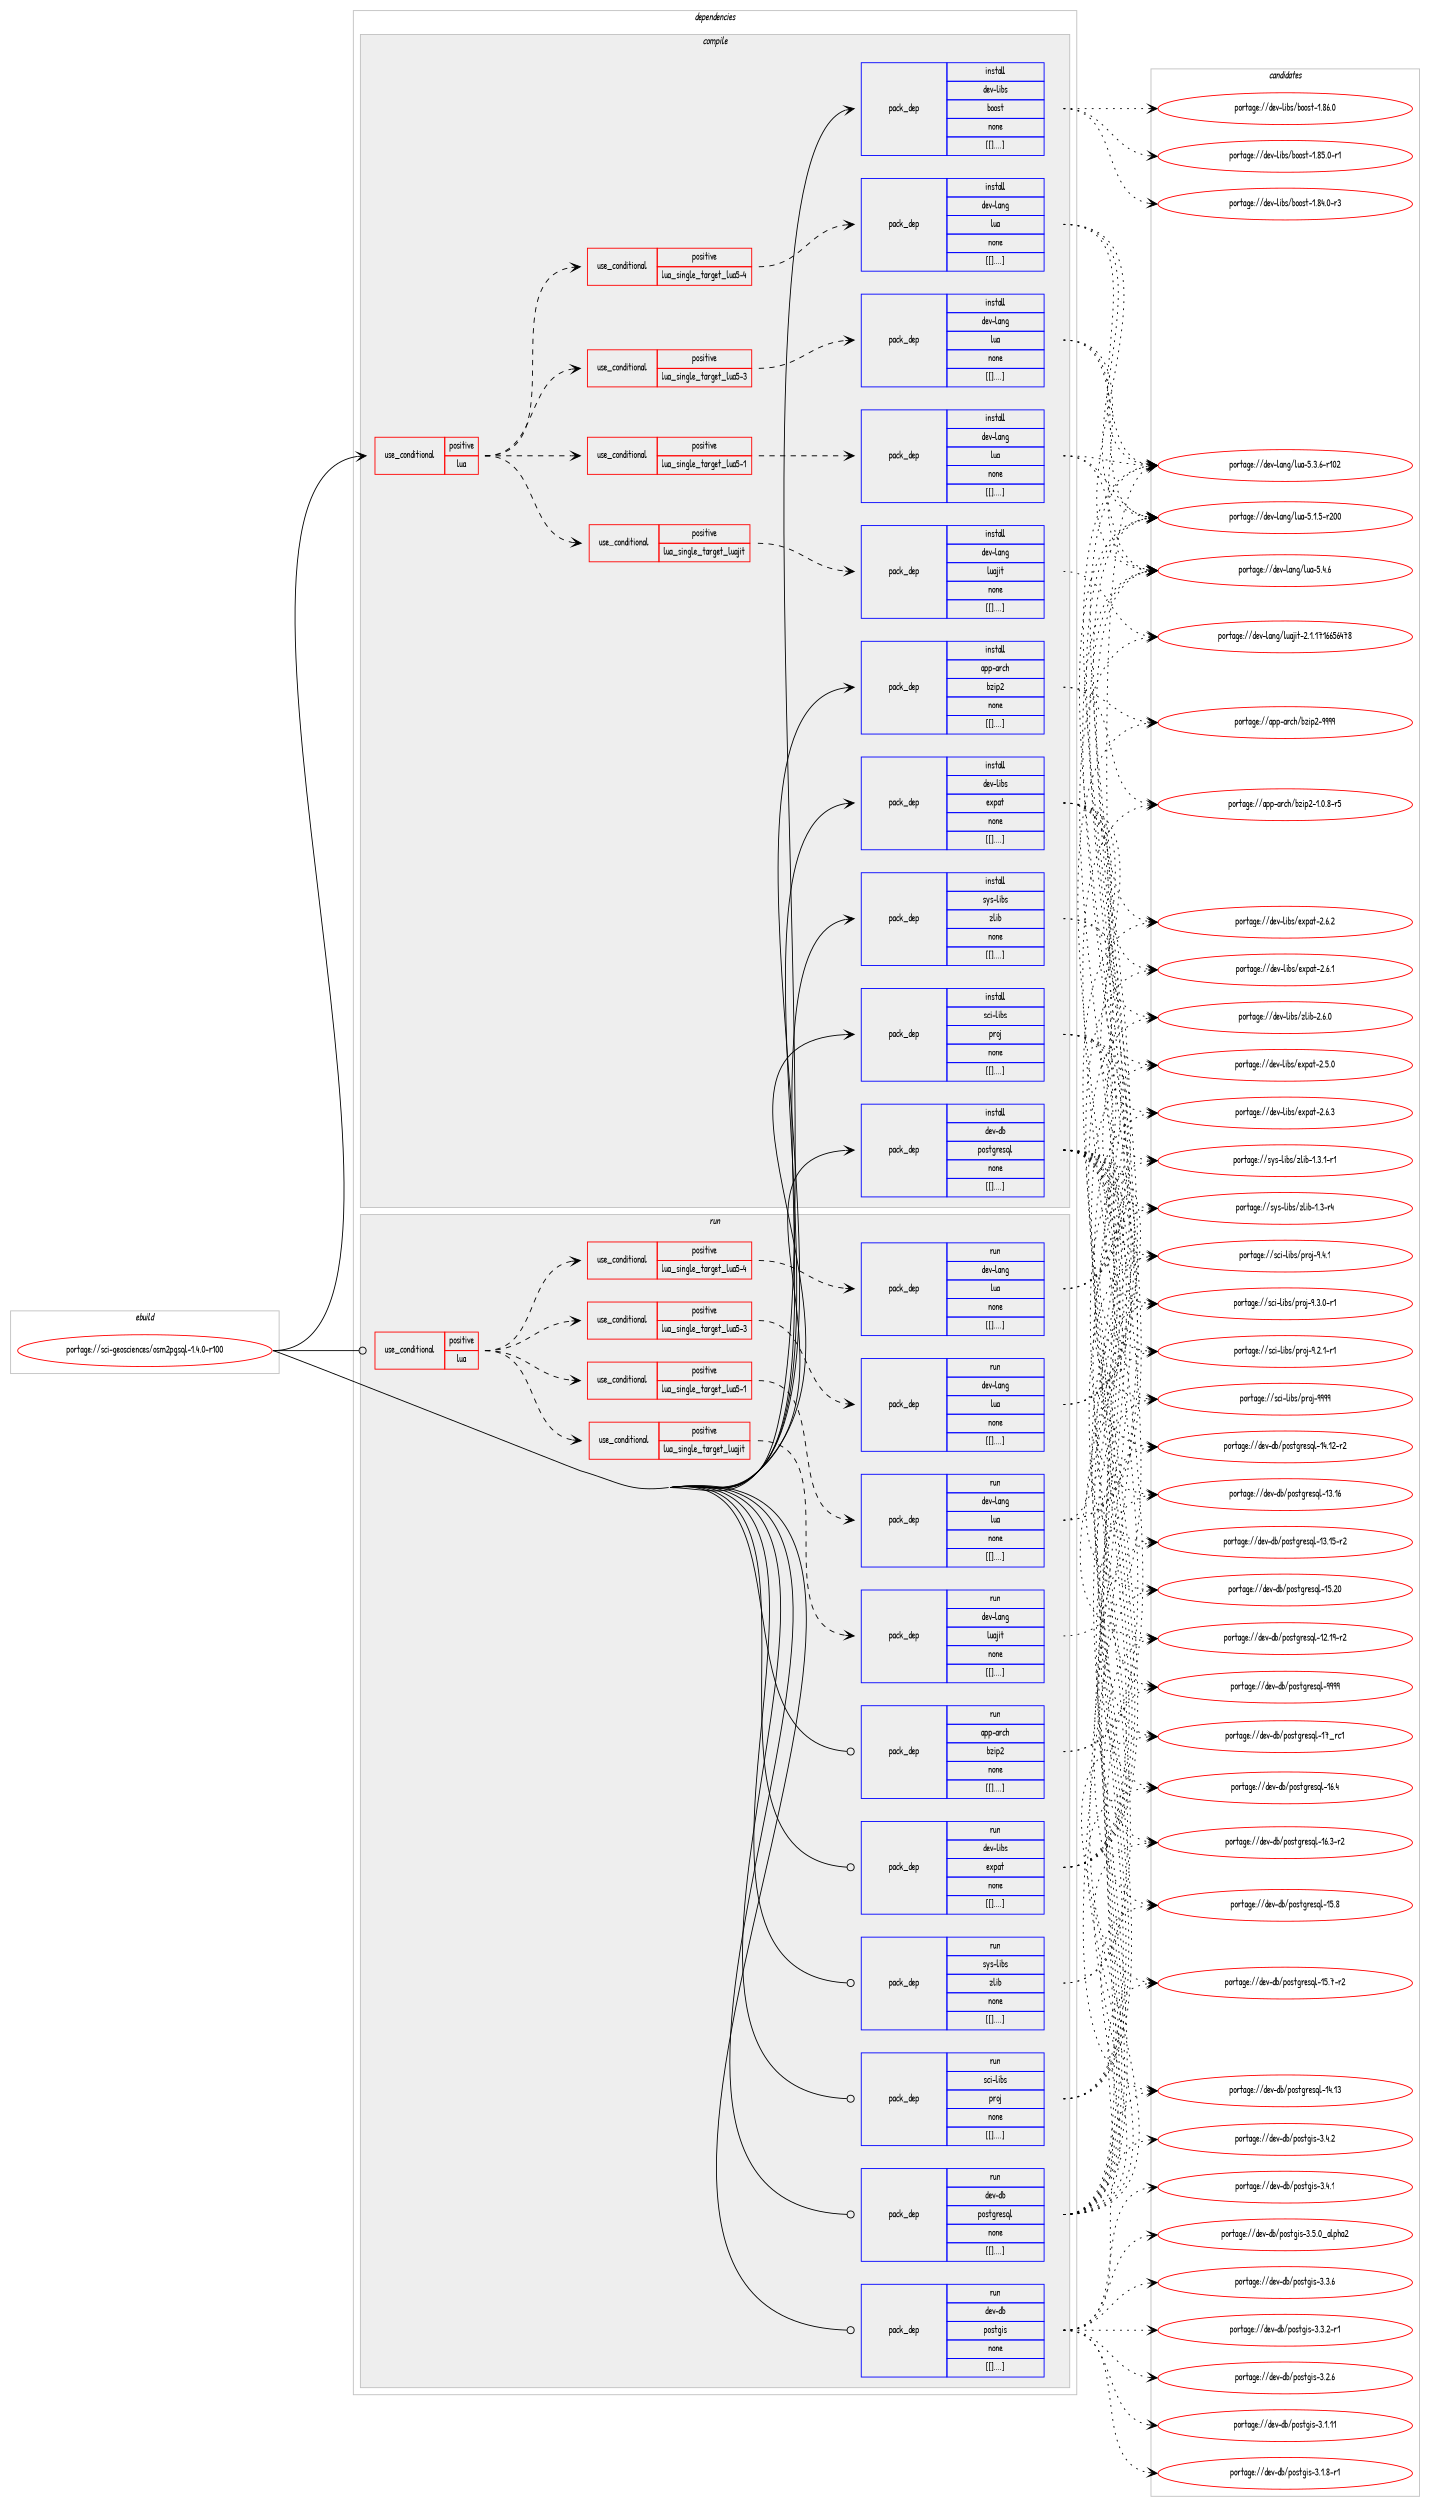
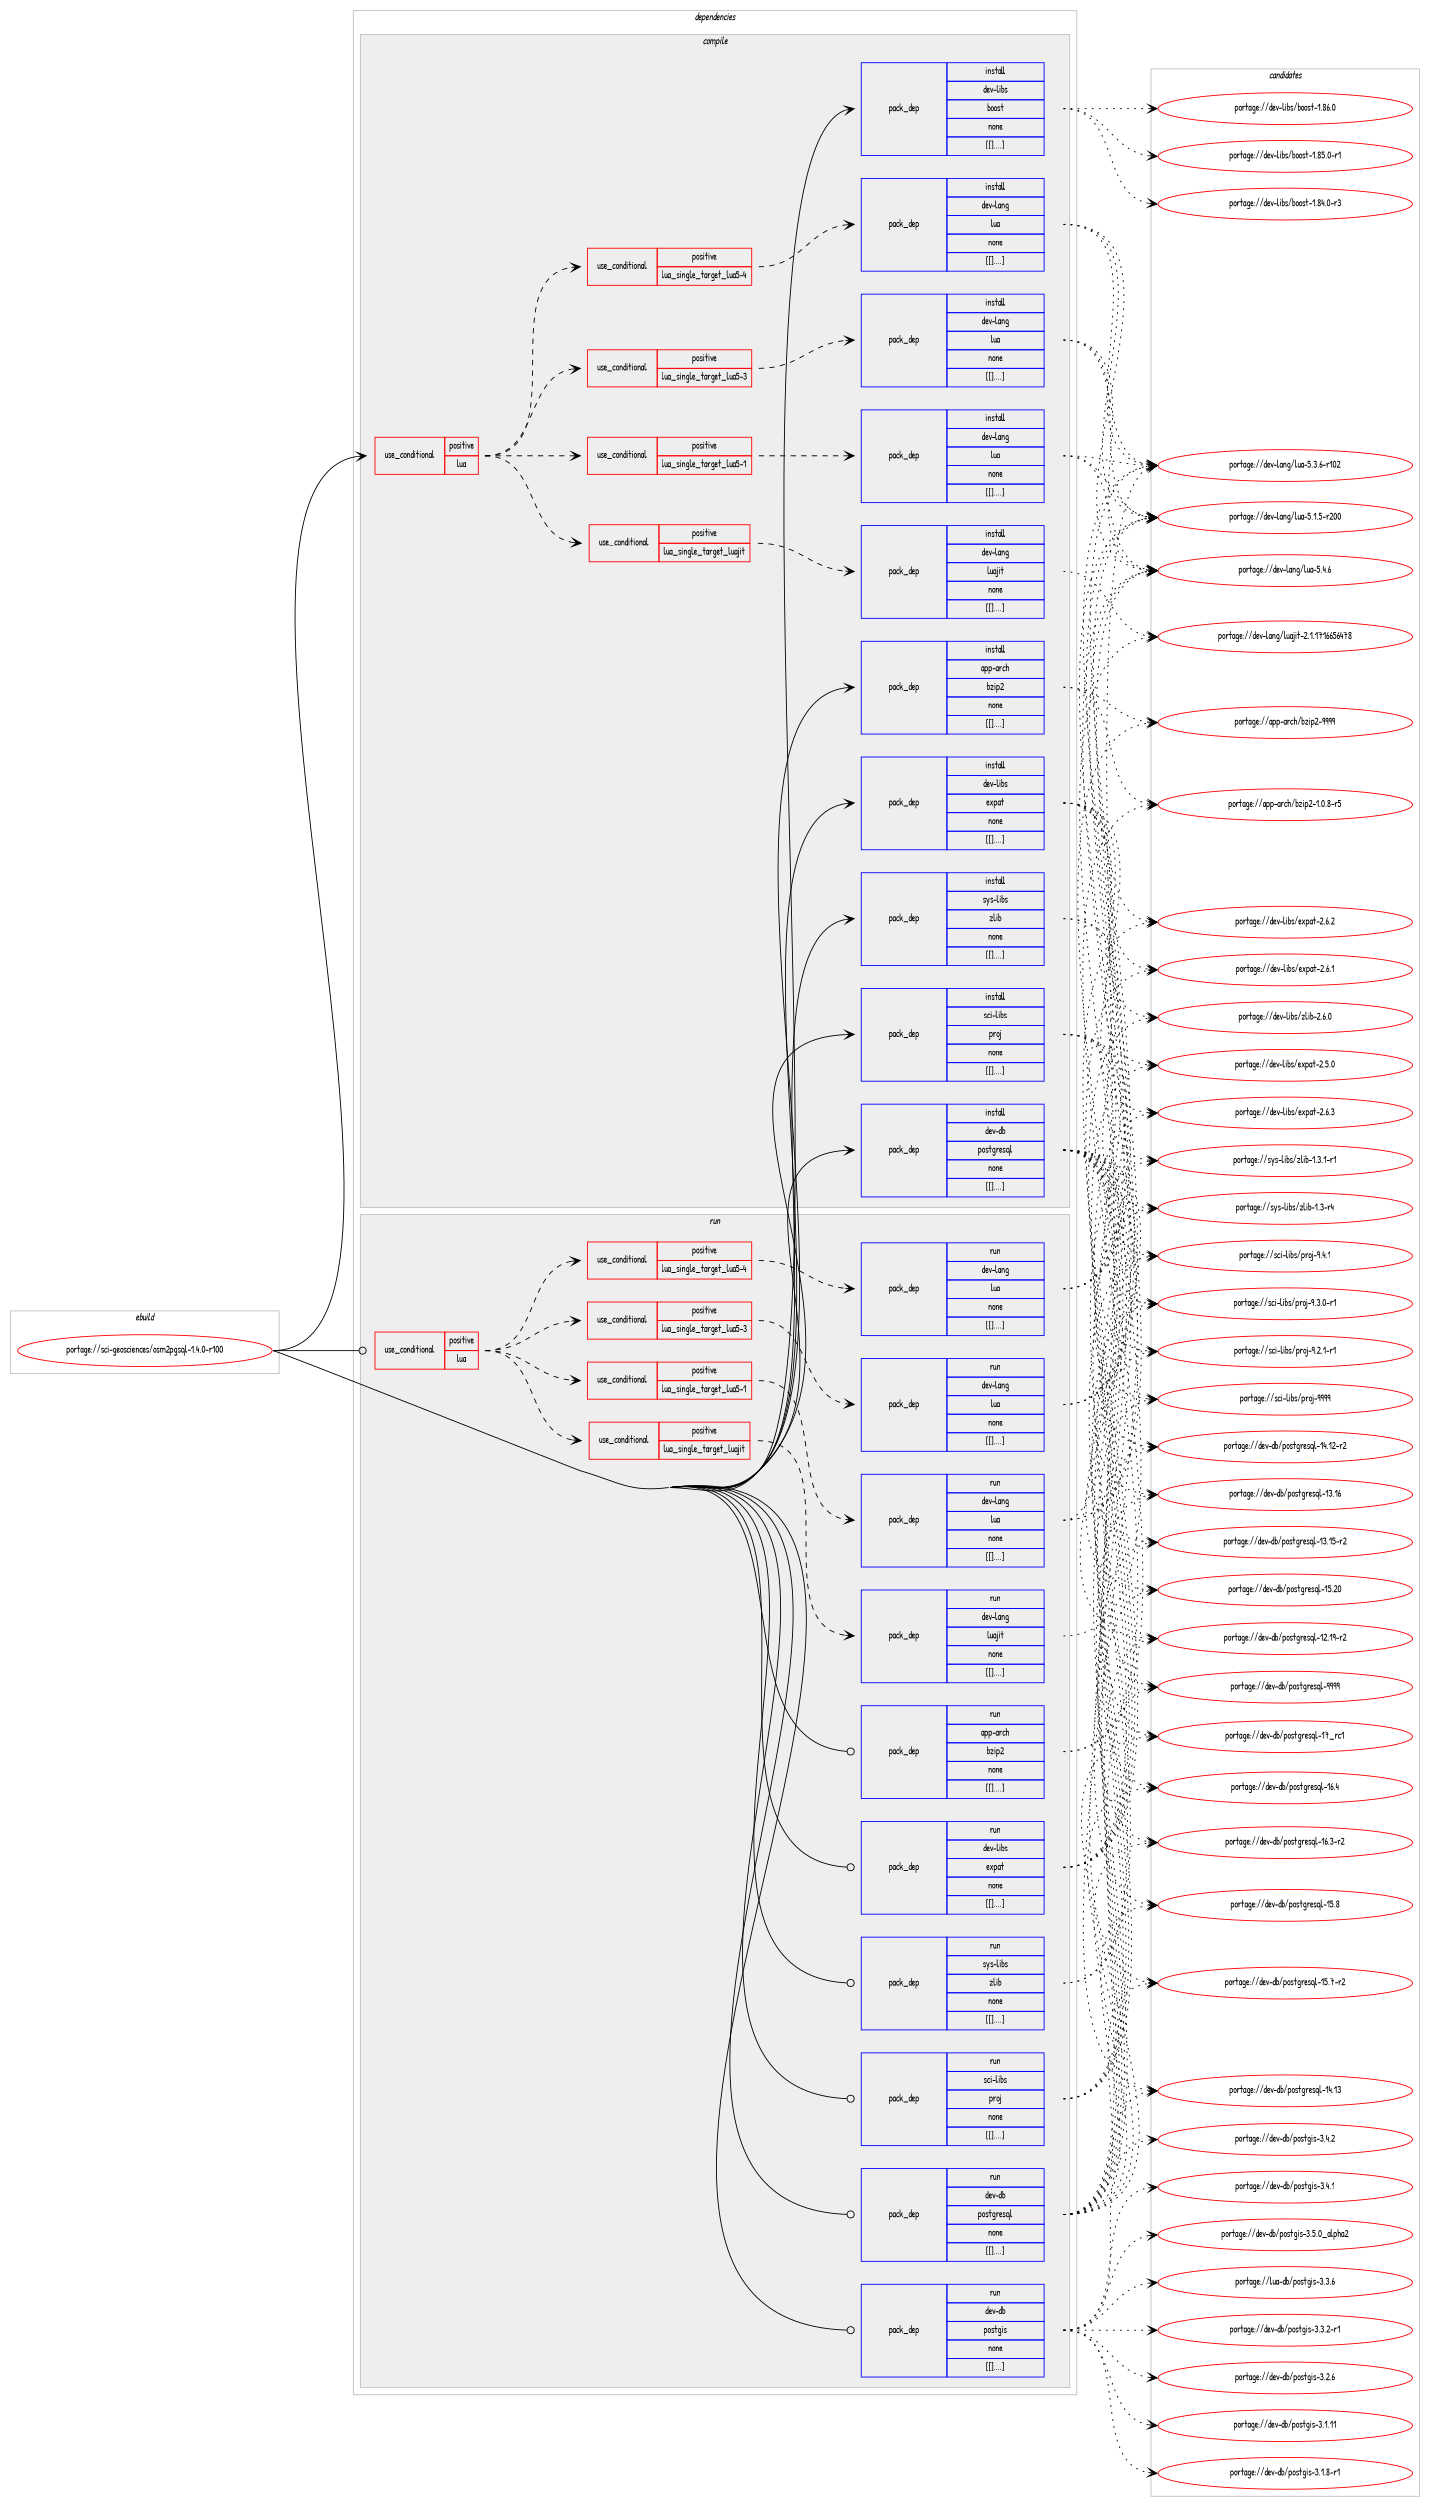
(1285, 2283) -> (1285, 2283)
